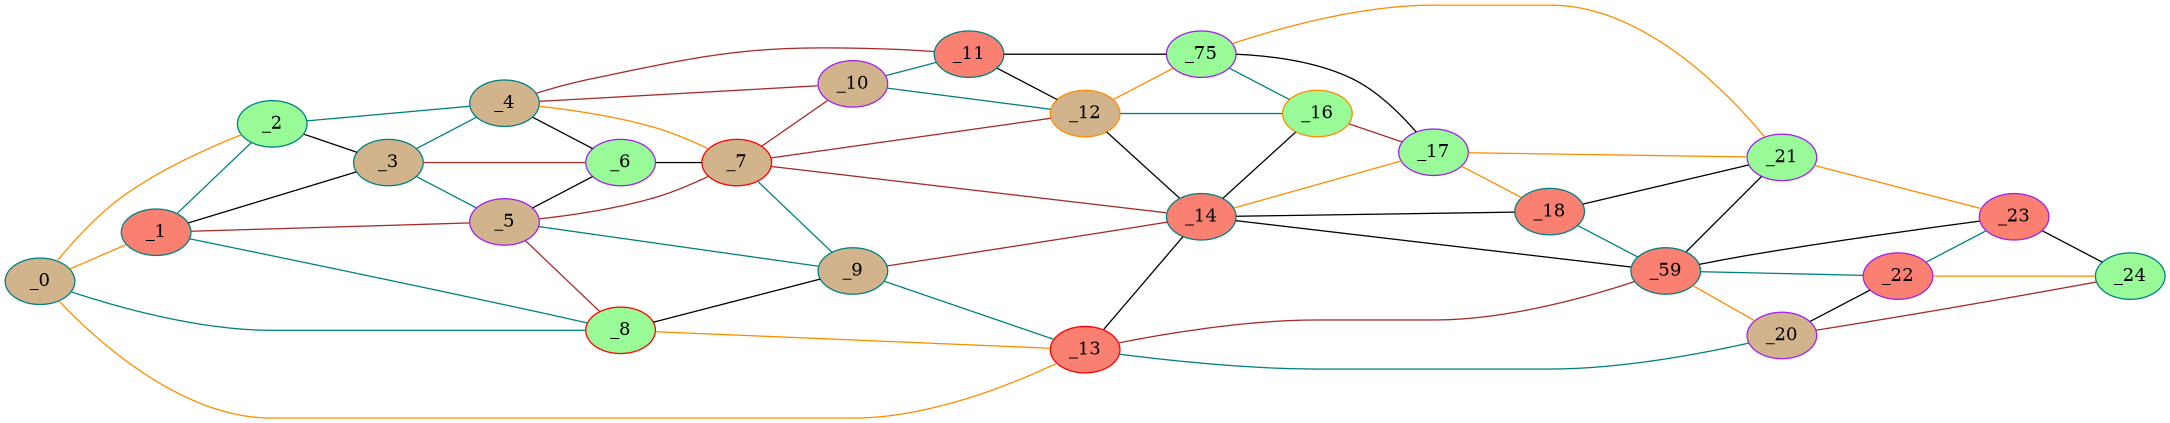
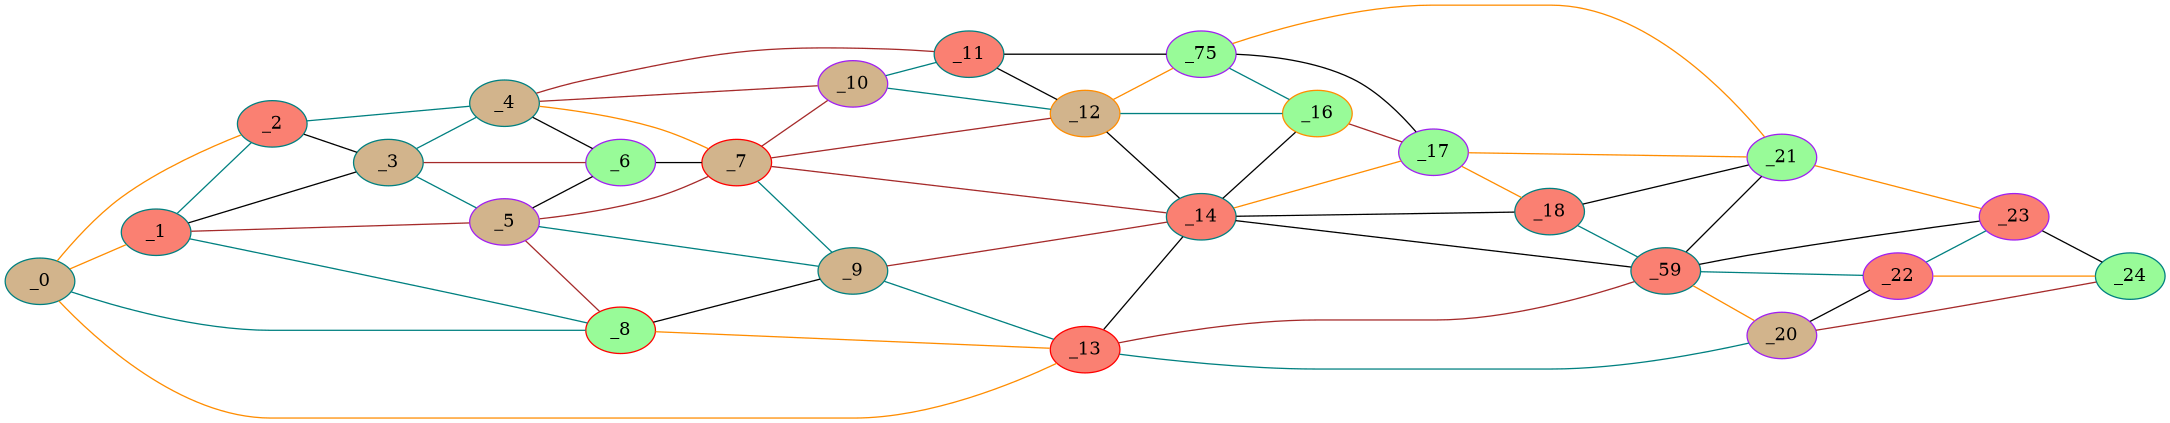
(272, 124) -> (272, 124)
